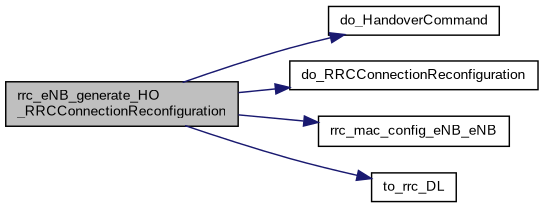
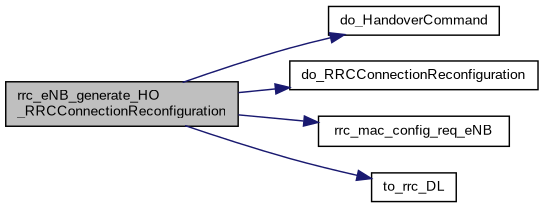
(414, 131) -> (414, 131)
